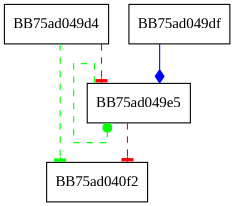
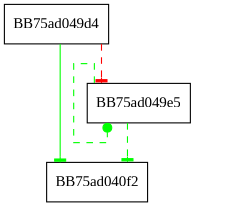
(179, 24) -> none
(60, 100) -> (60, 100)
(127, 140) -> (127, 140)
